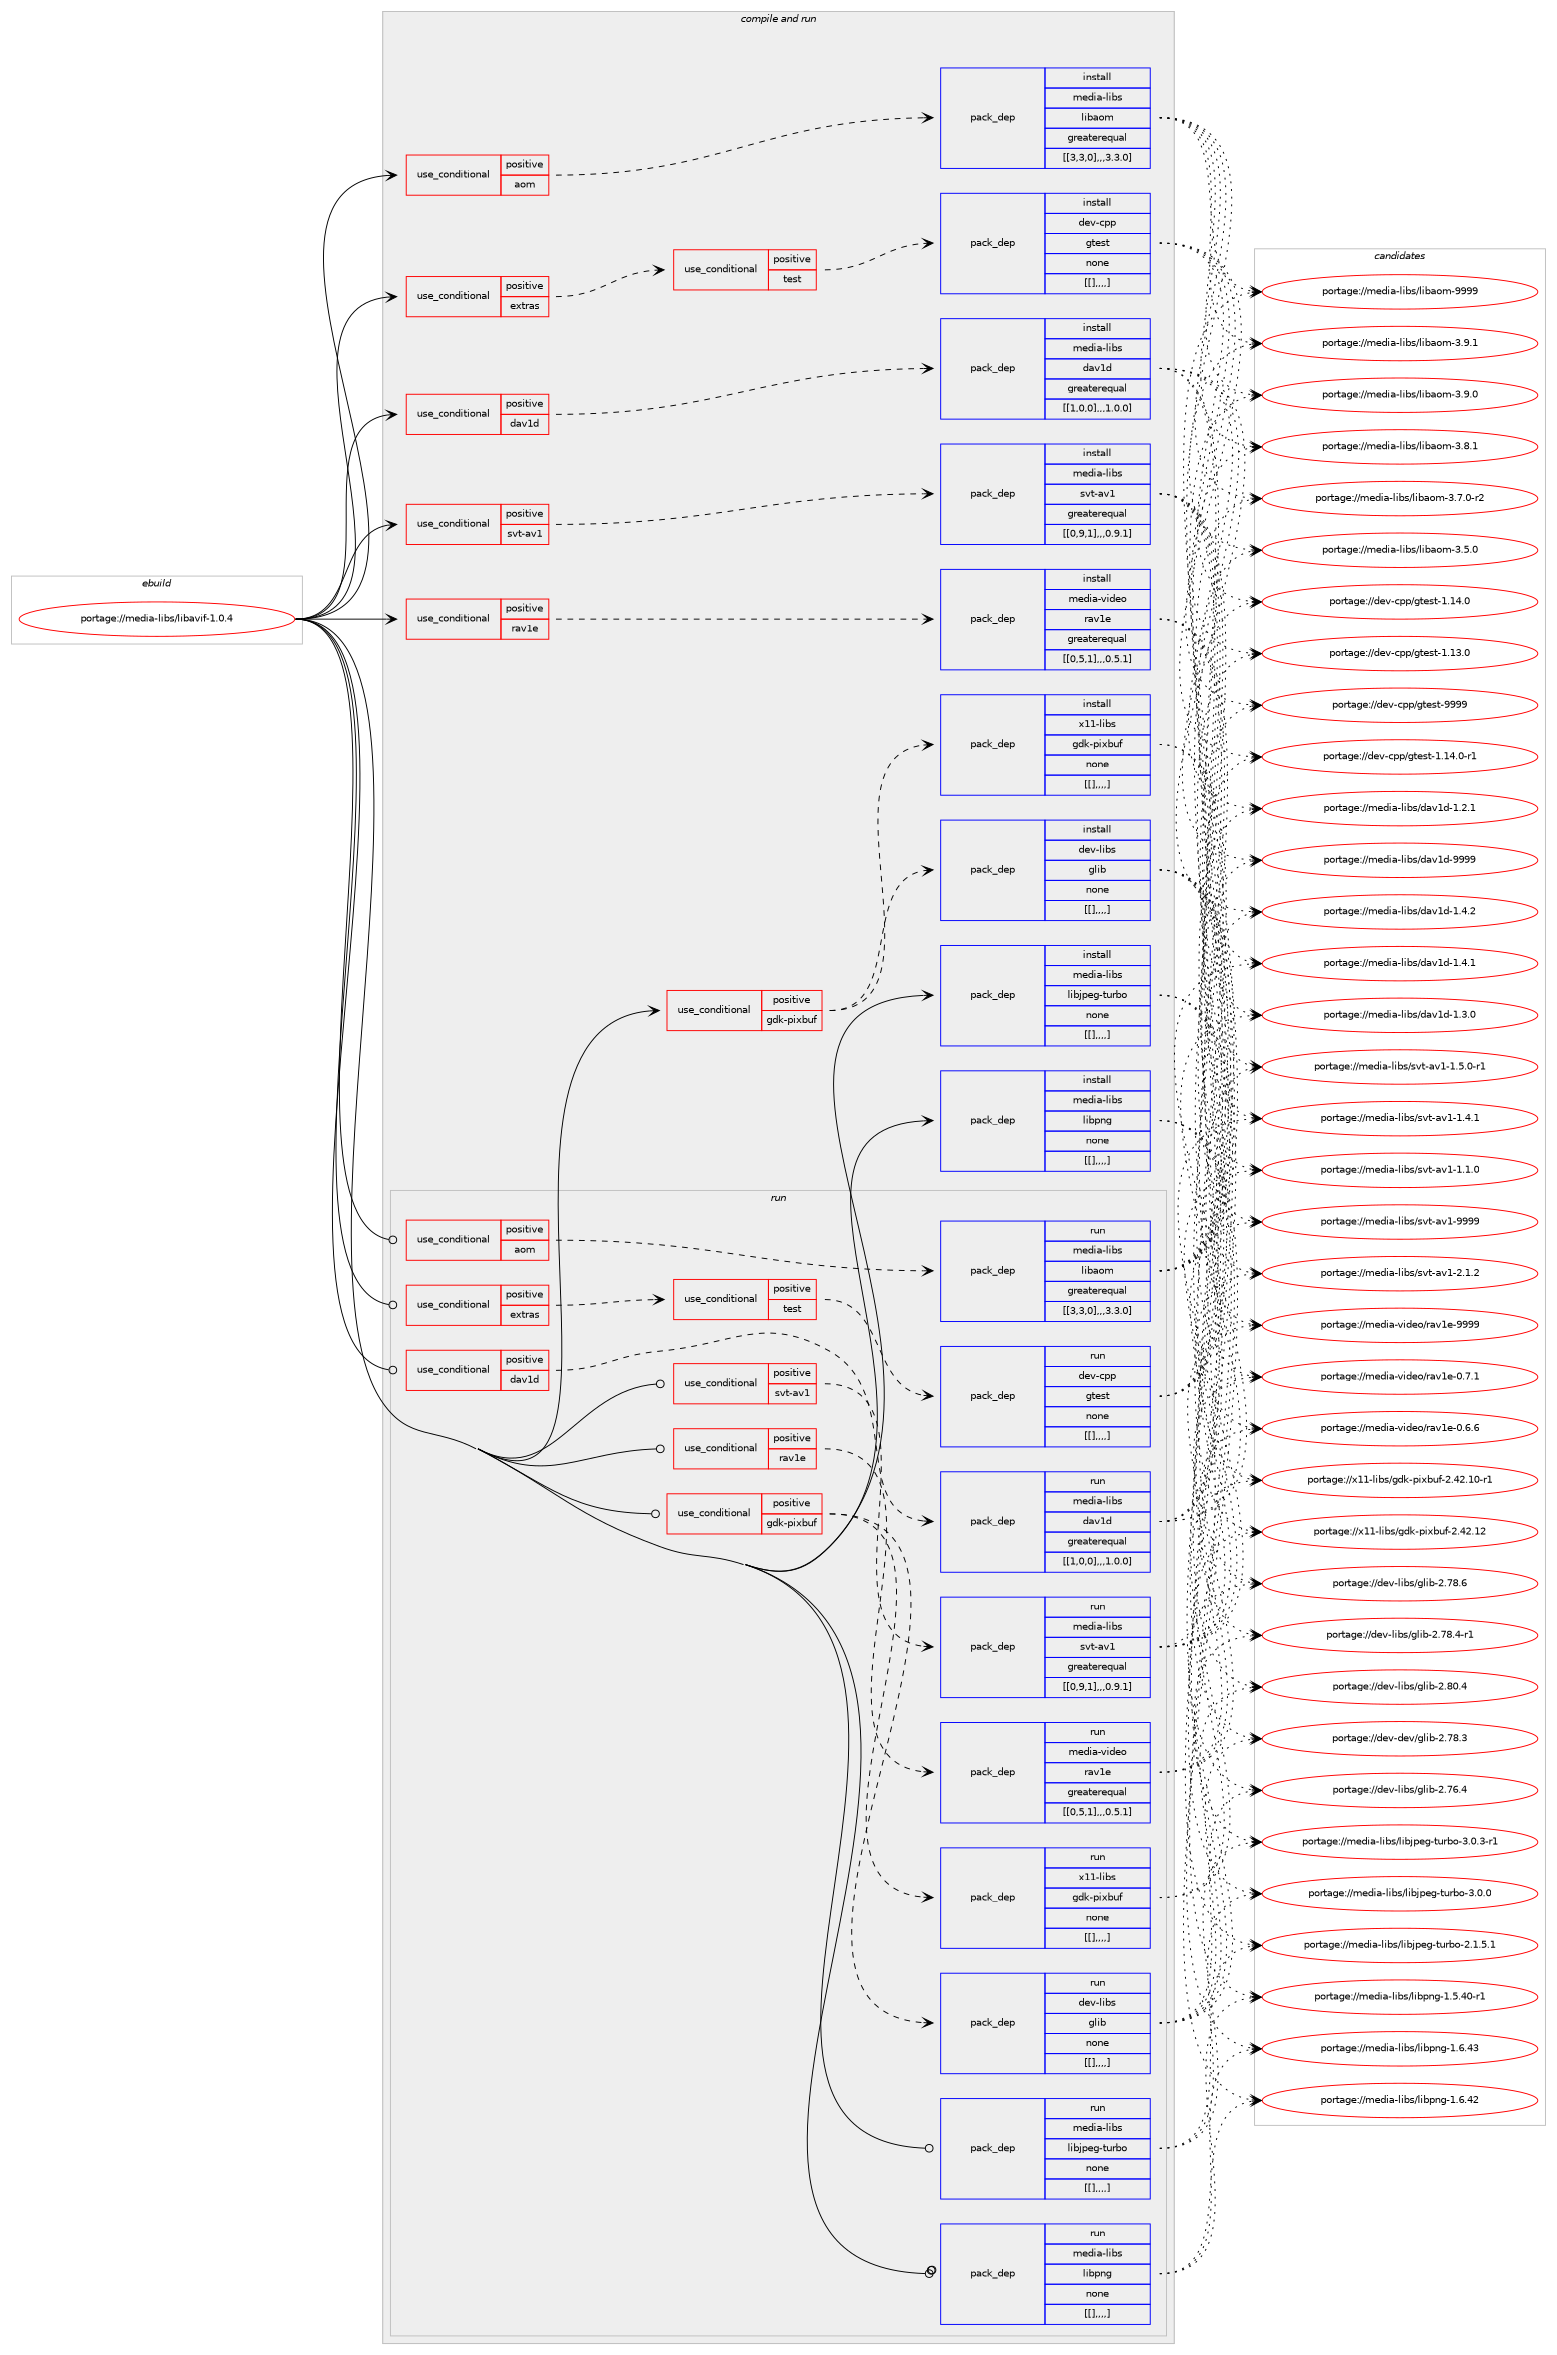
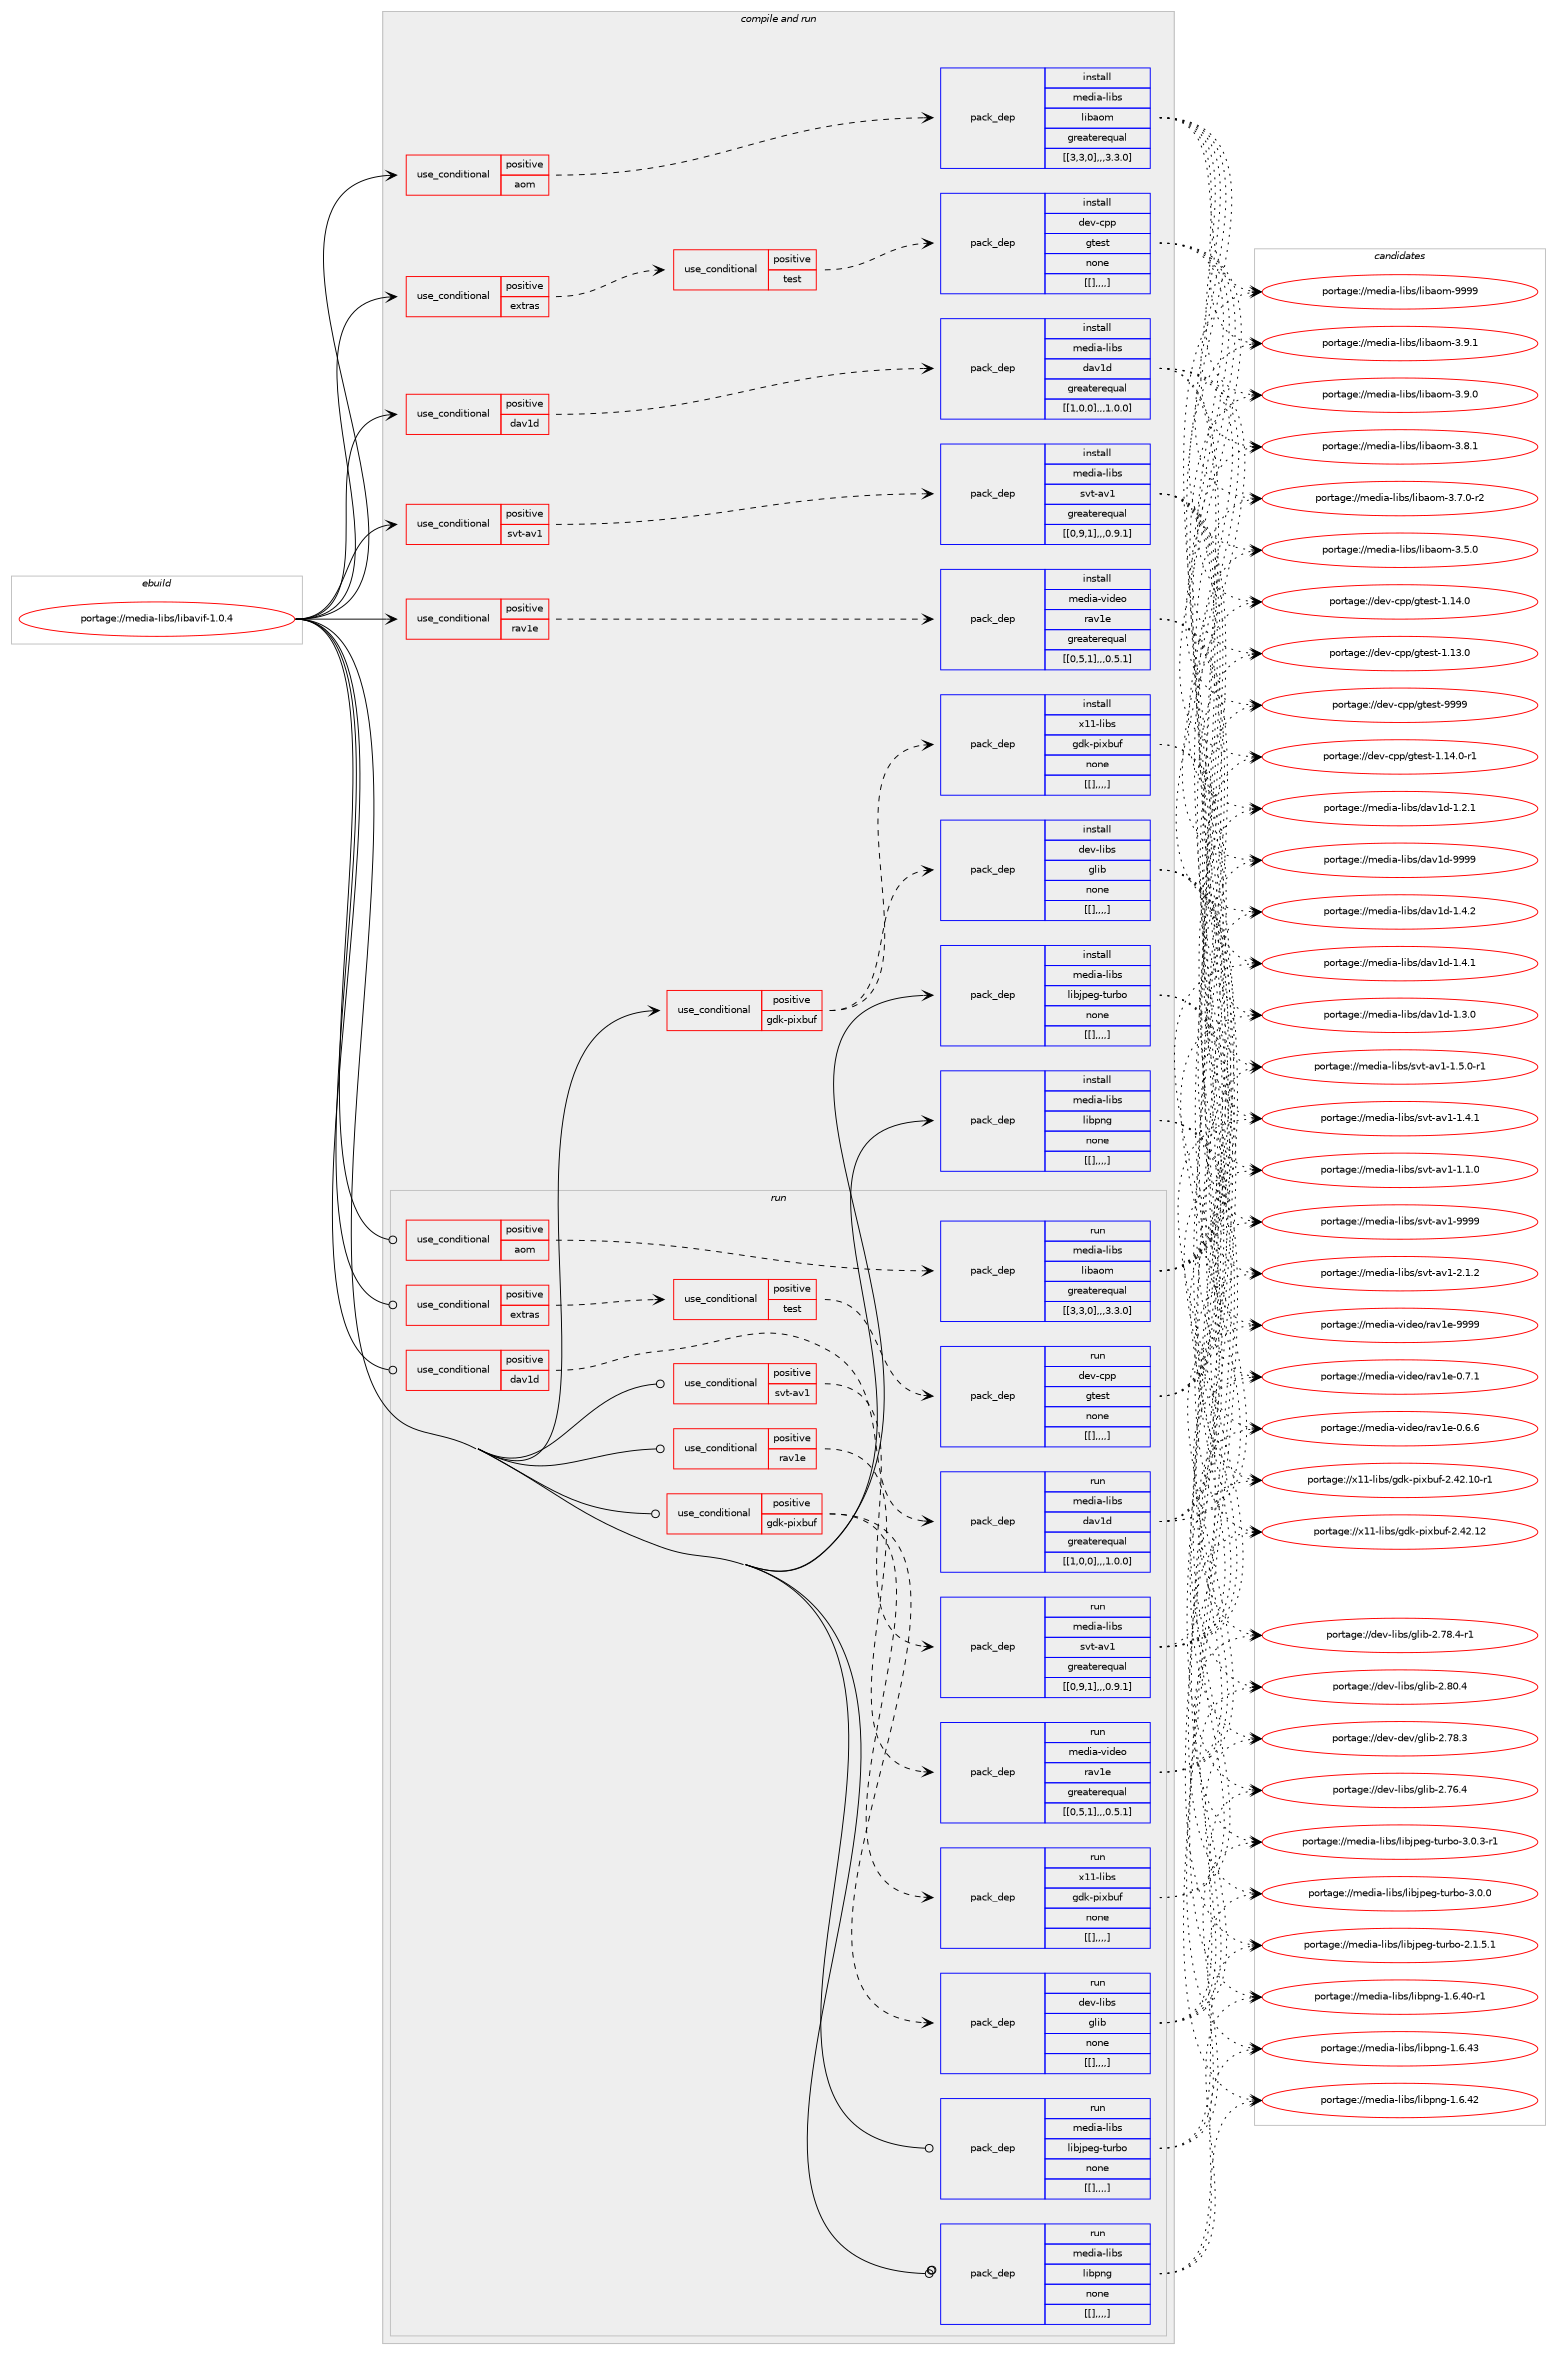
(1400, 1584) -> none
(1400, 1997) -> (1400, 1997)
